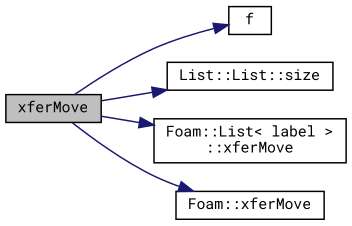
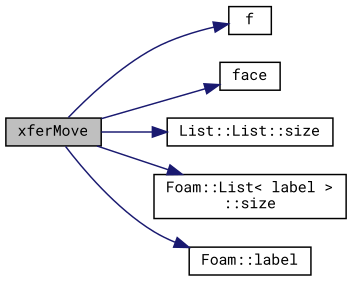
none -> (250, 76)
(250, 141) -> (250, 197)
(250, 205) -> (250, 261)
